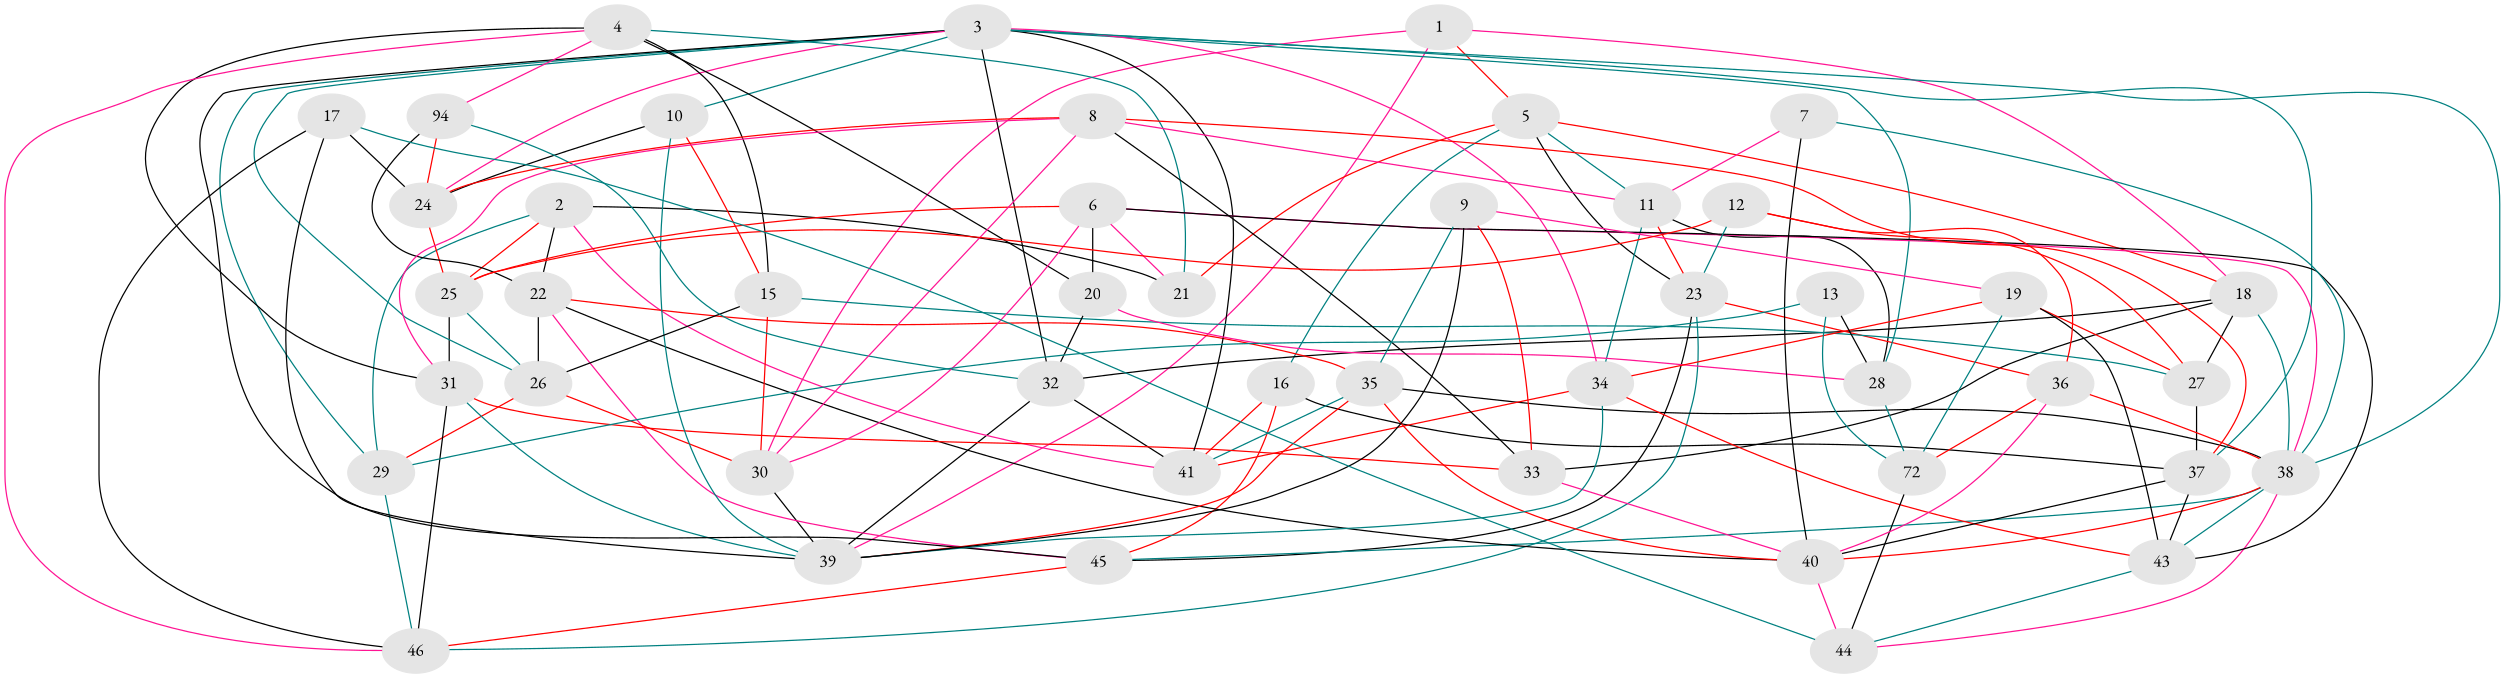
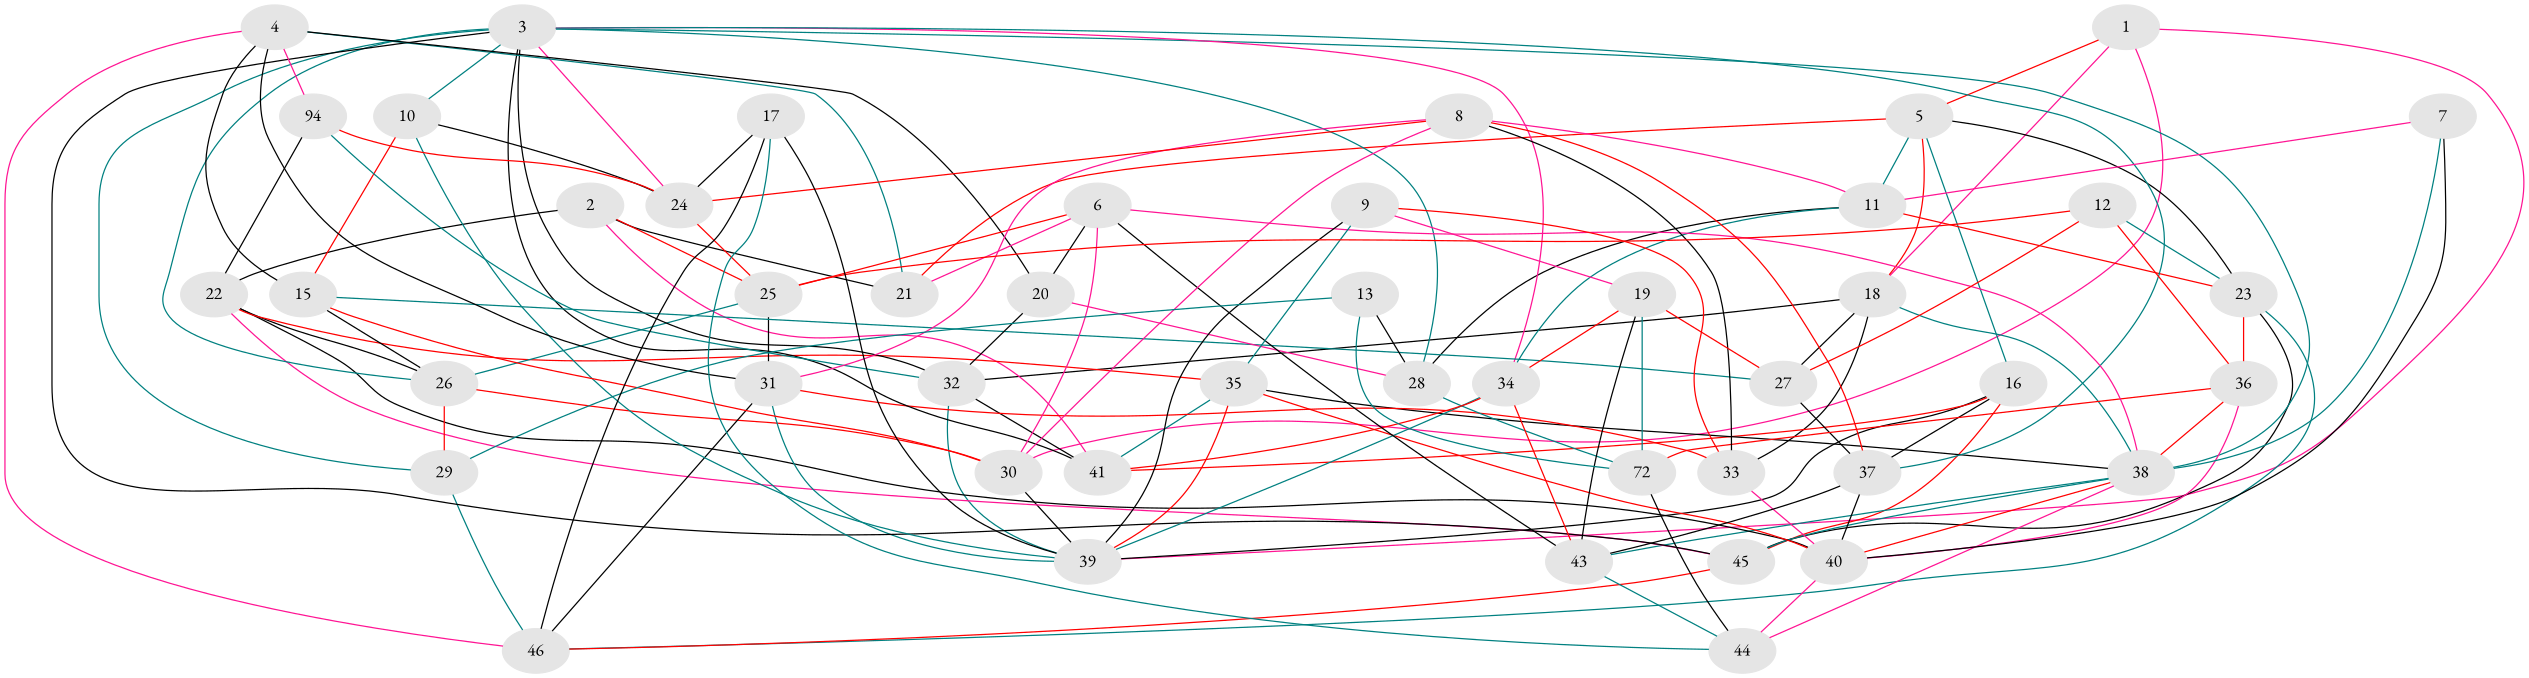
(384, 315) -> none
(939, 473) -> (977, 510)
none -> (1613, 521)
